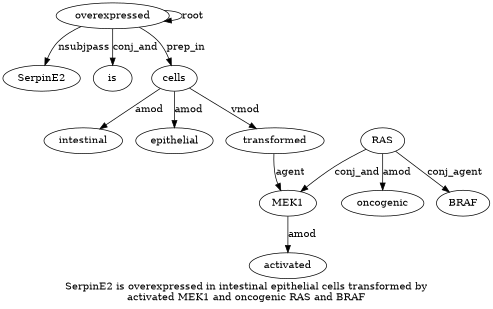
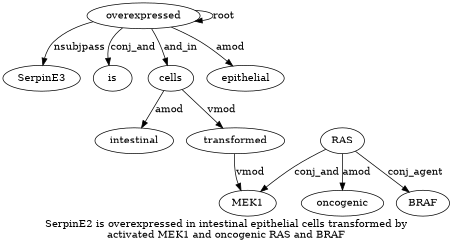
(186, 47) -> (181, 47)
(42, 78) -> (42, 78)
(174, 106) -> (201, 42)
(290, 172) -> (251, 172)
(288, 266) -> none
